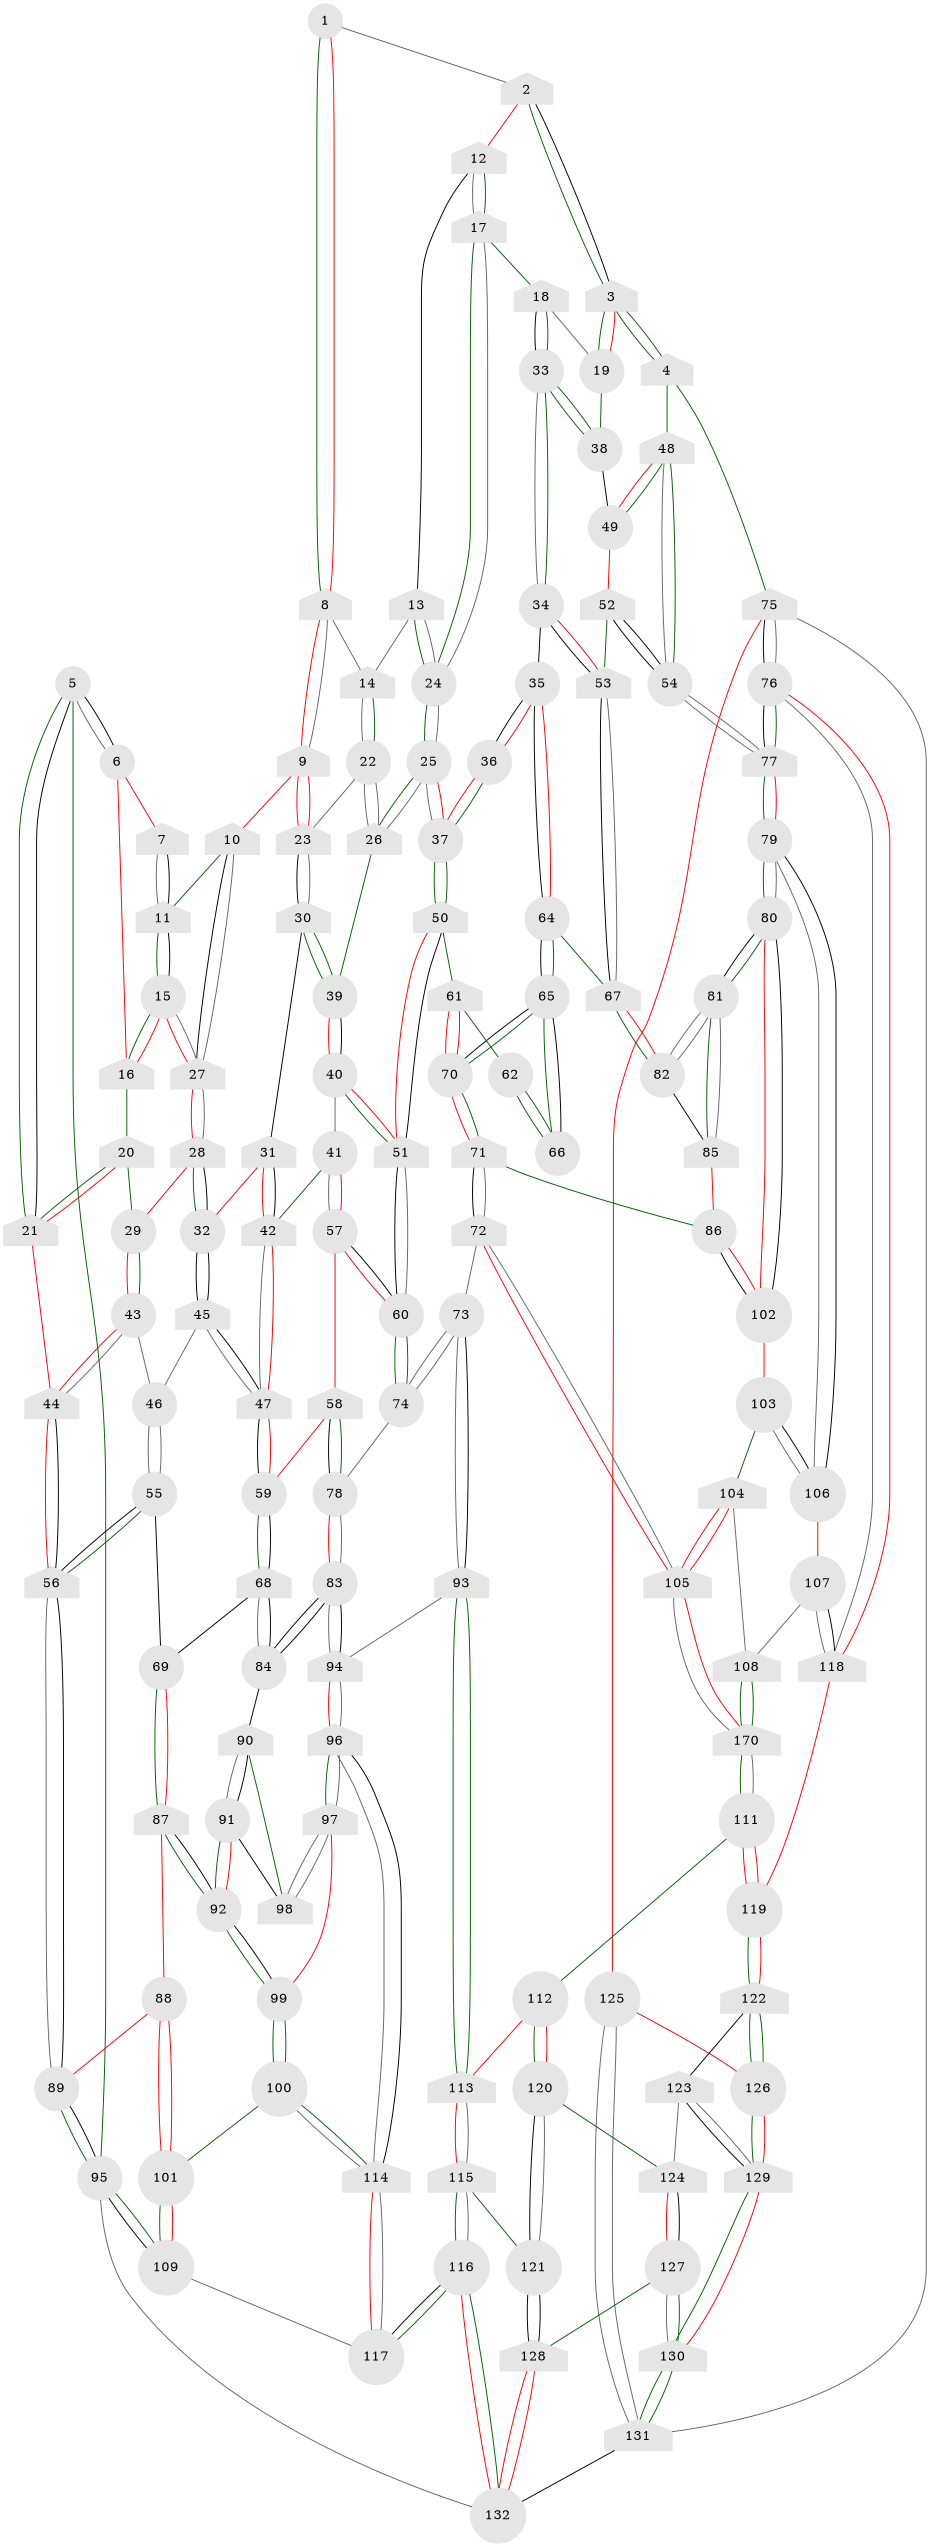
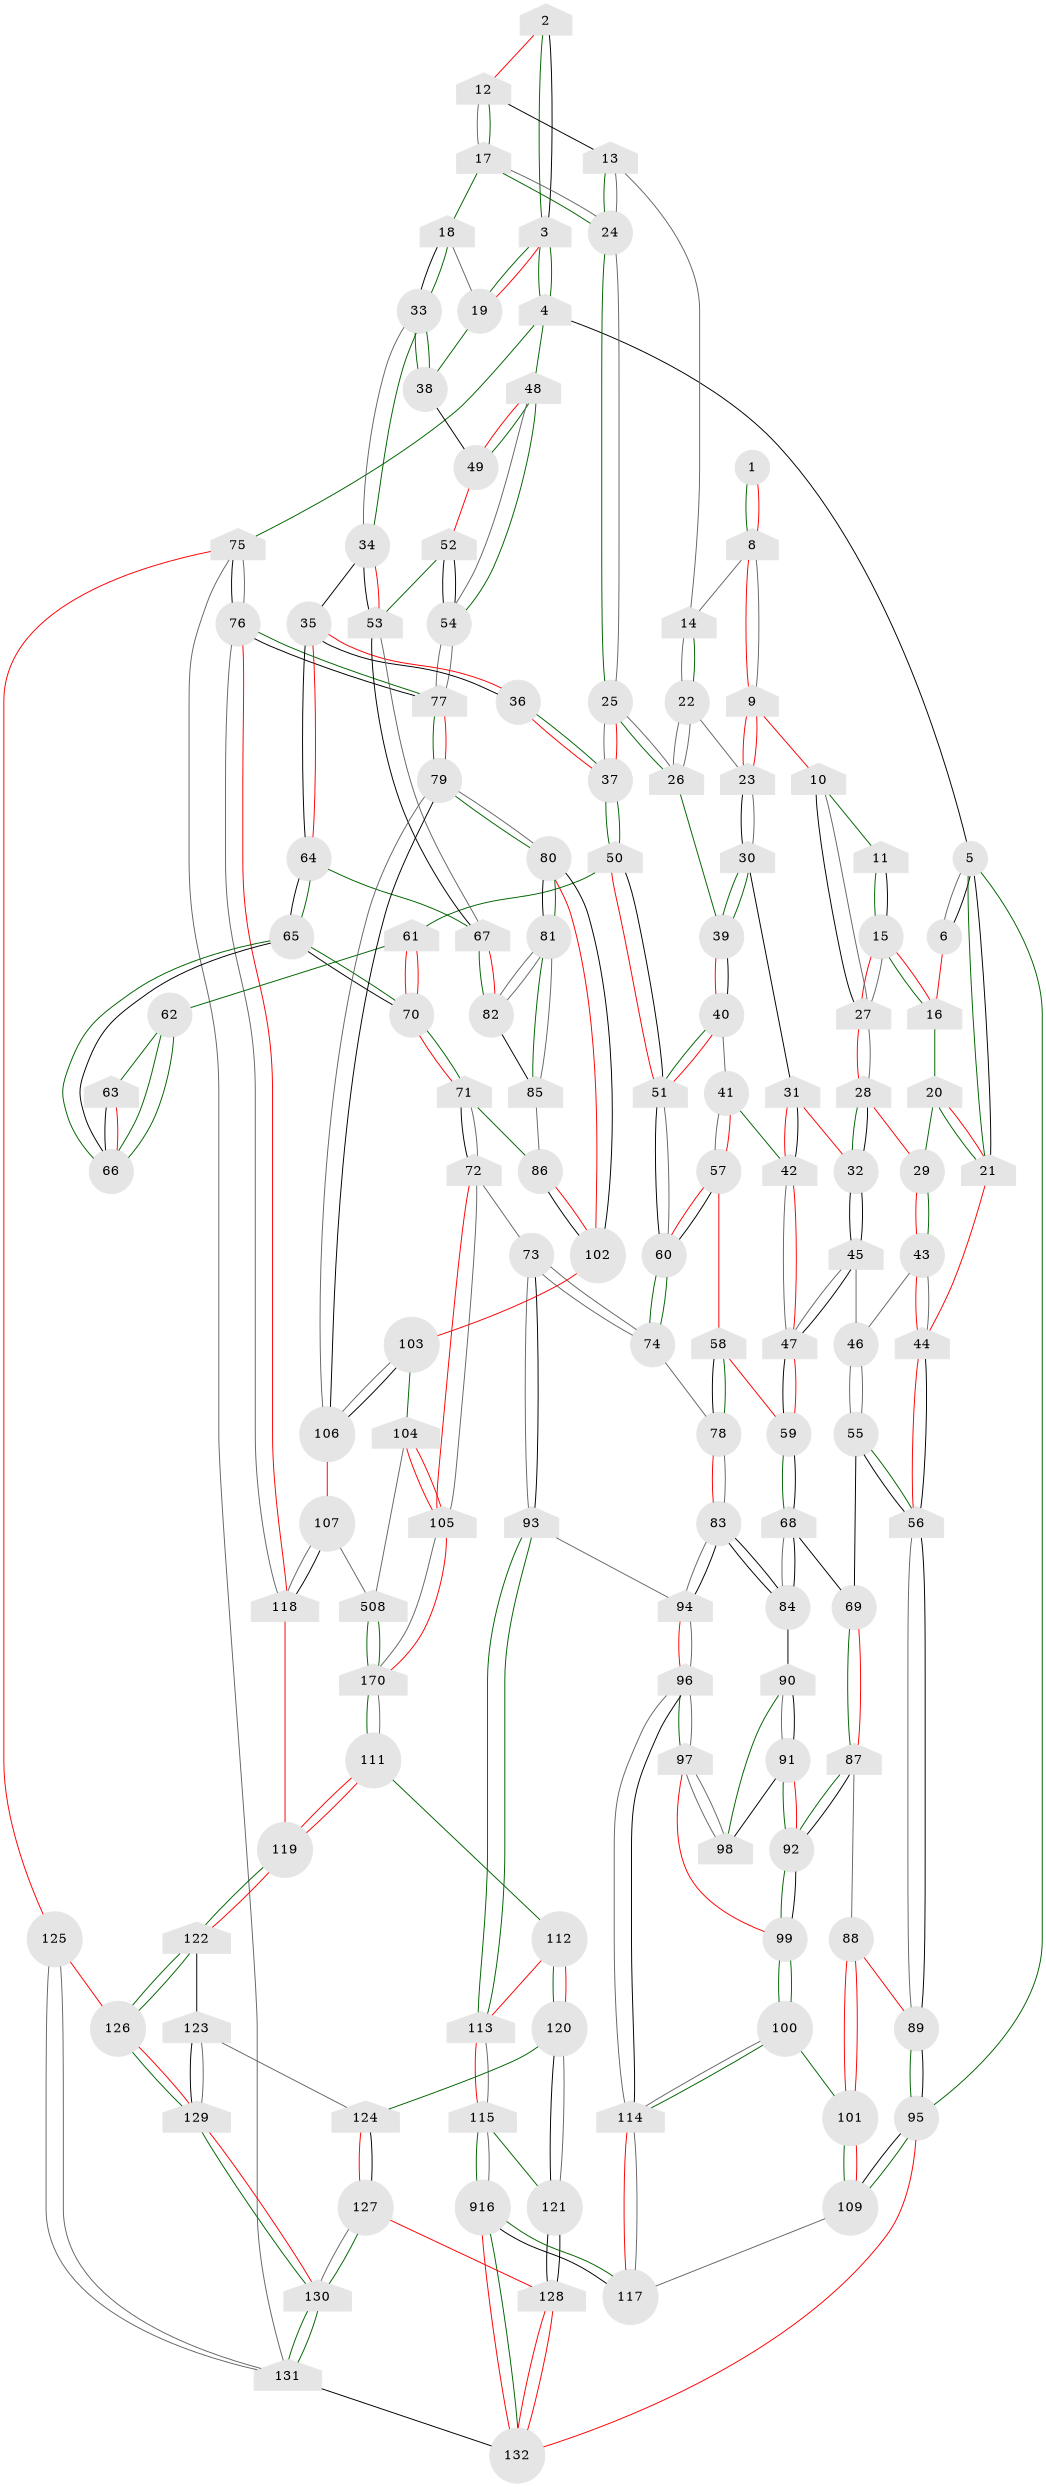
(424, 55) -> none
none -> (837, 525)
(162, 840) -> none
none -> (111, 1093)
(713, 1189) -> (538, 1129)
(747, 1668) -> (373, 1608)
(163, 1906) -> (853, 1846)
(462, 2268) -> (483, 2208)
(605, 2311) -> (461, 2253)
(243, 2398) -> (773, 2338)
